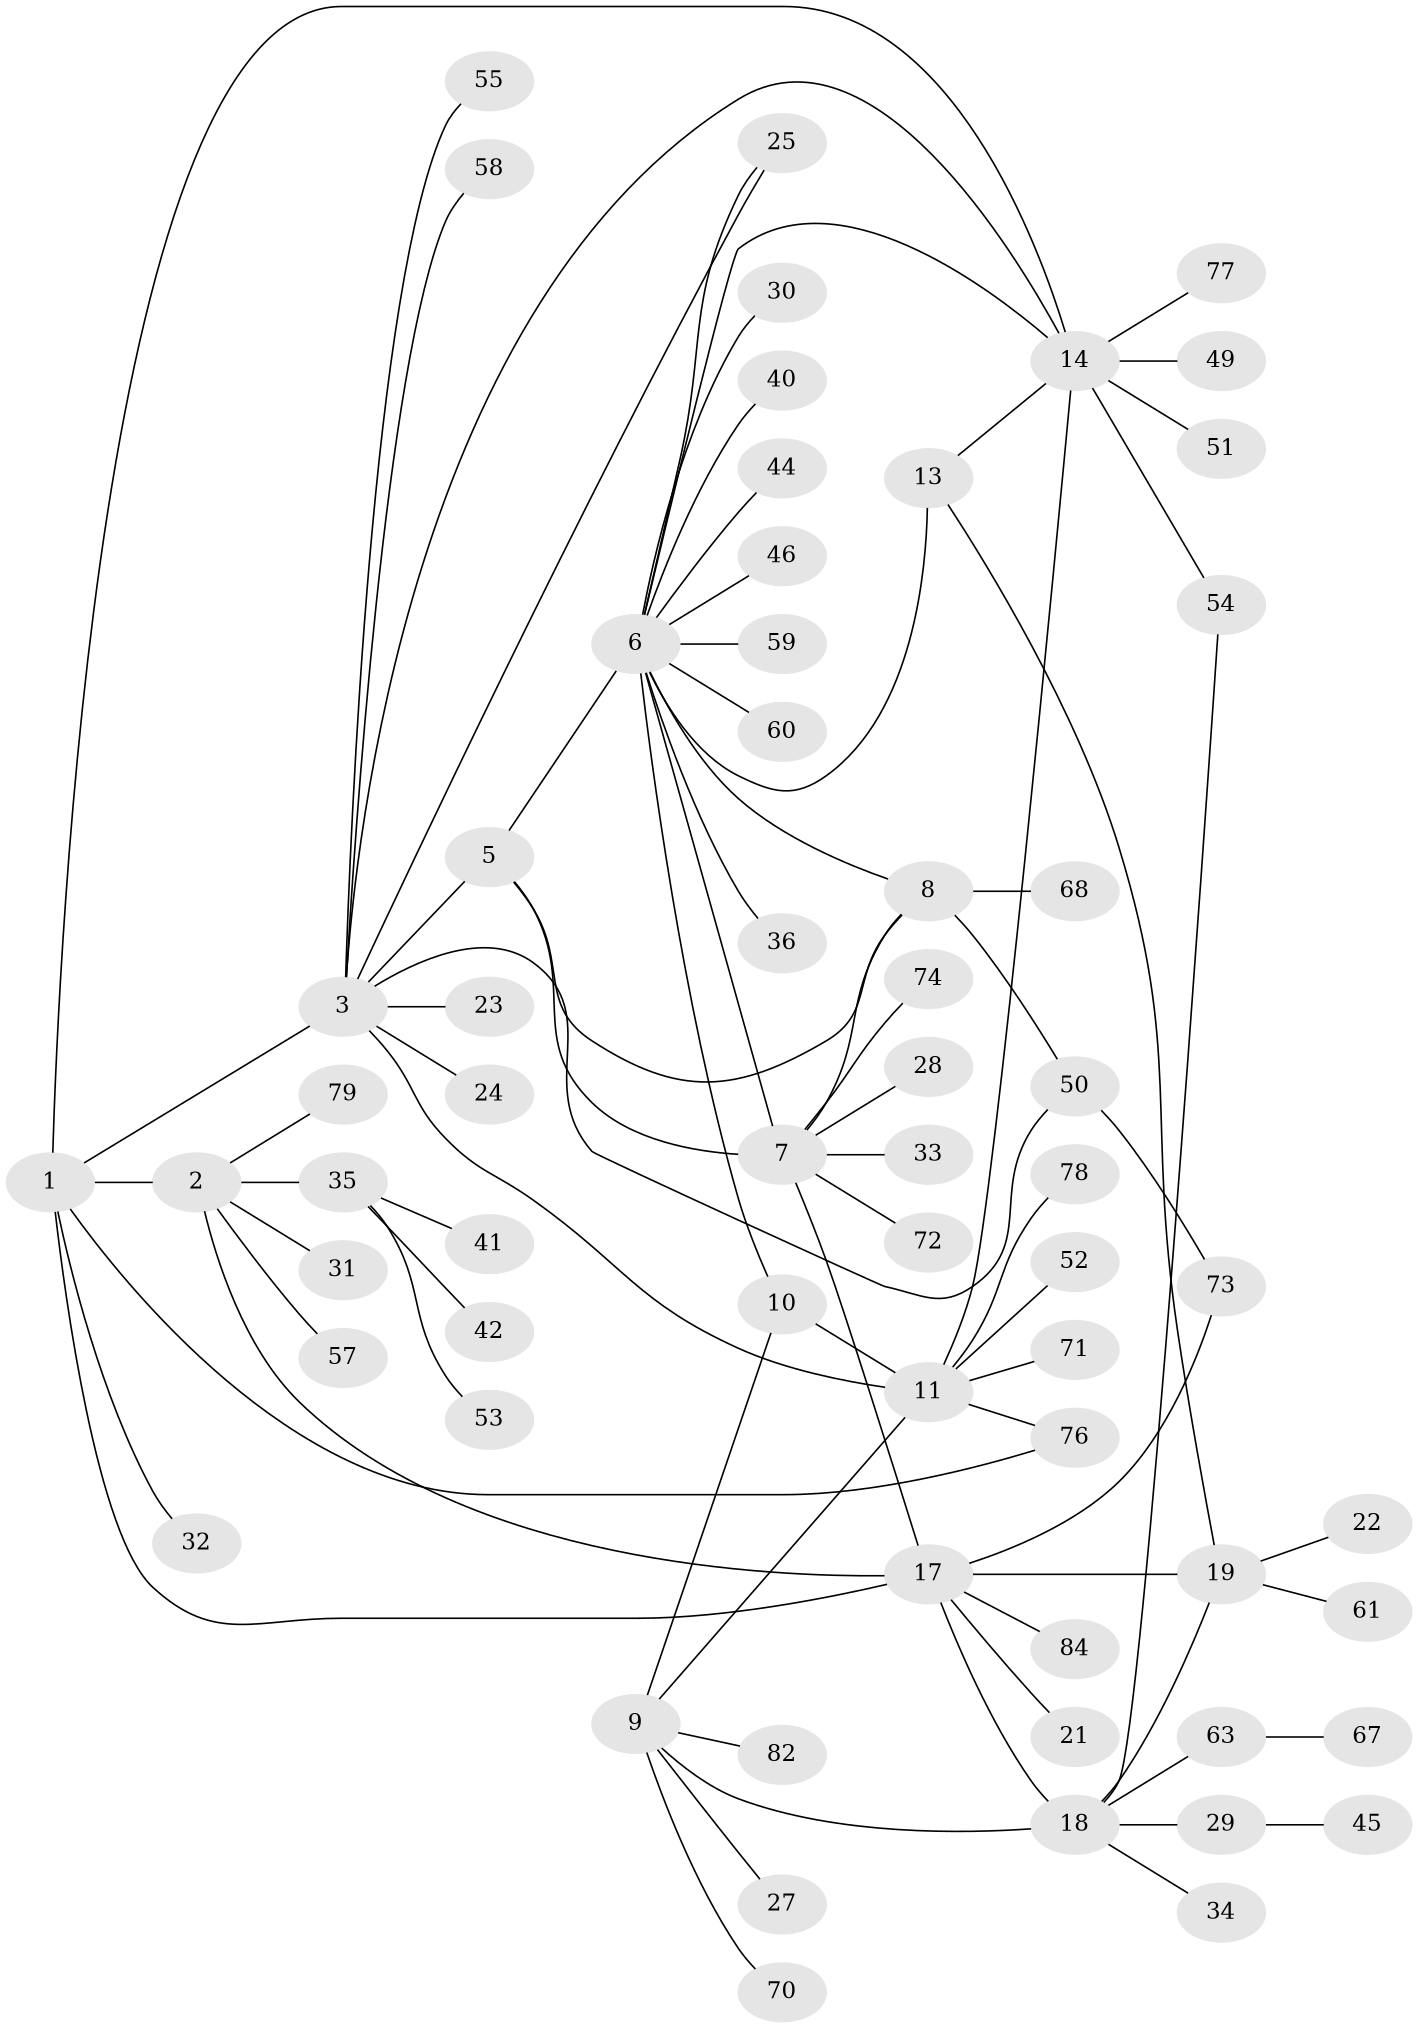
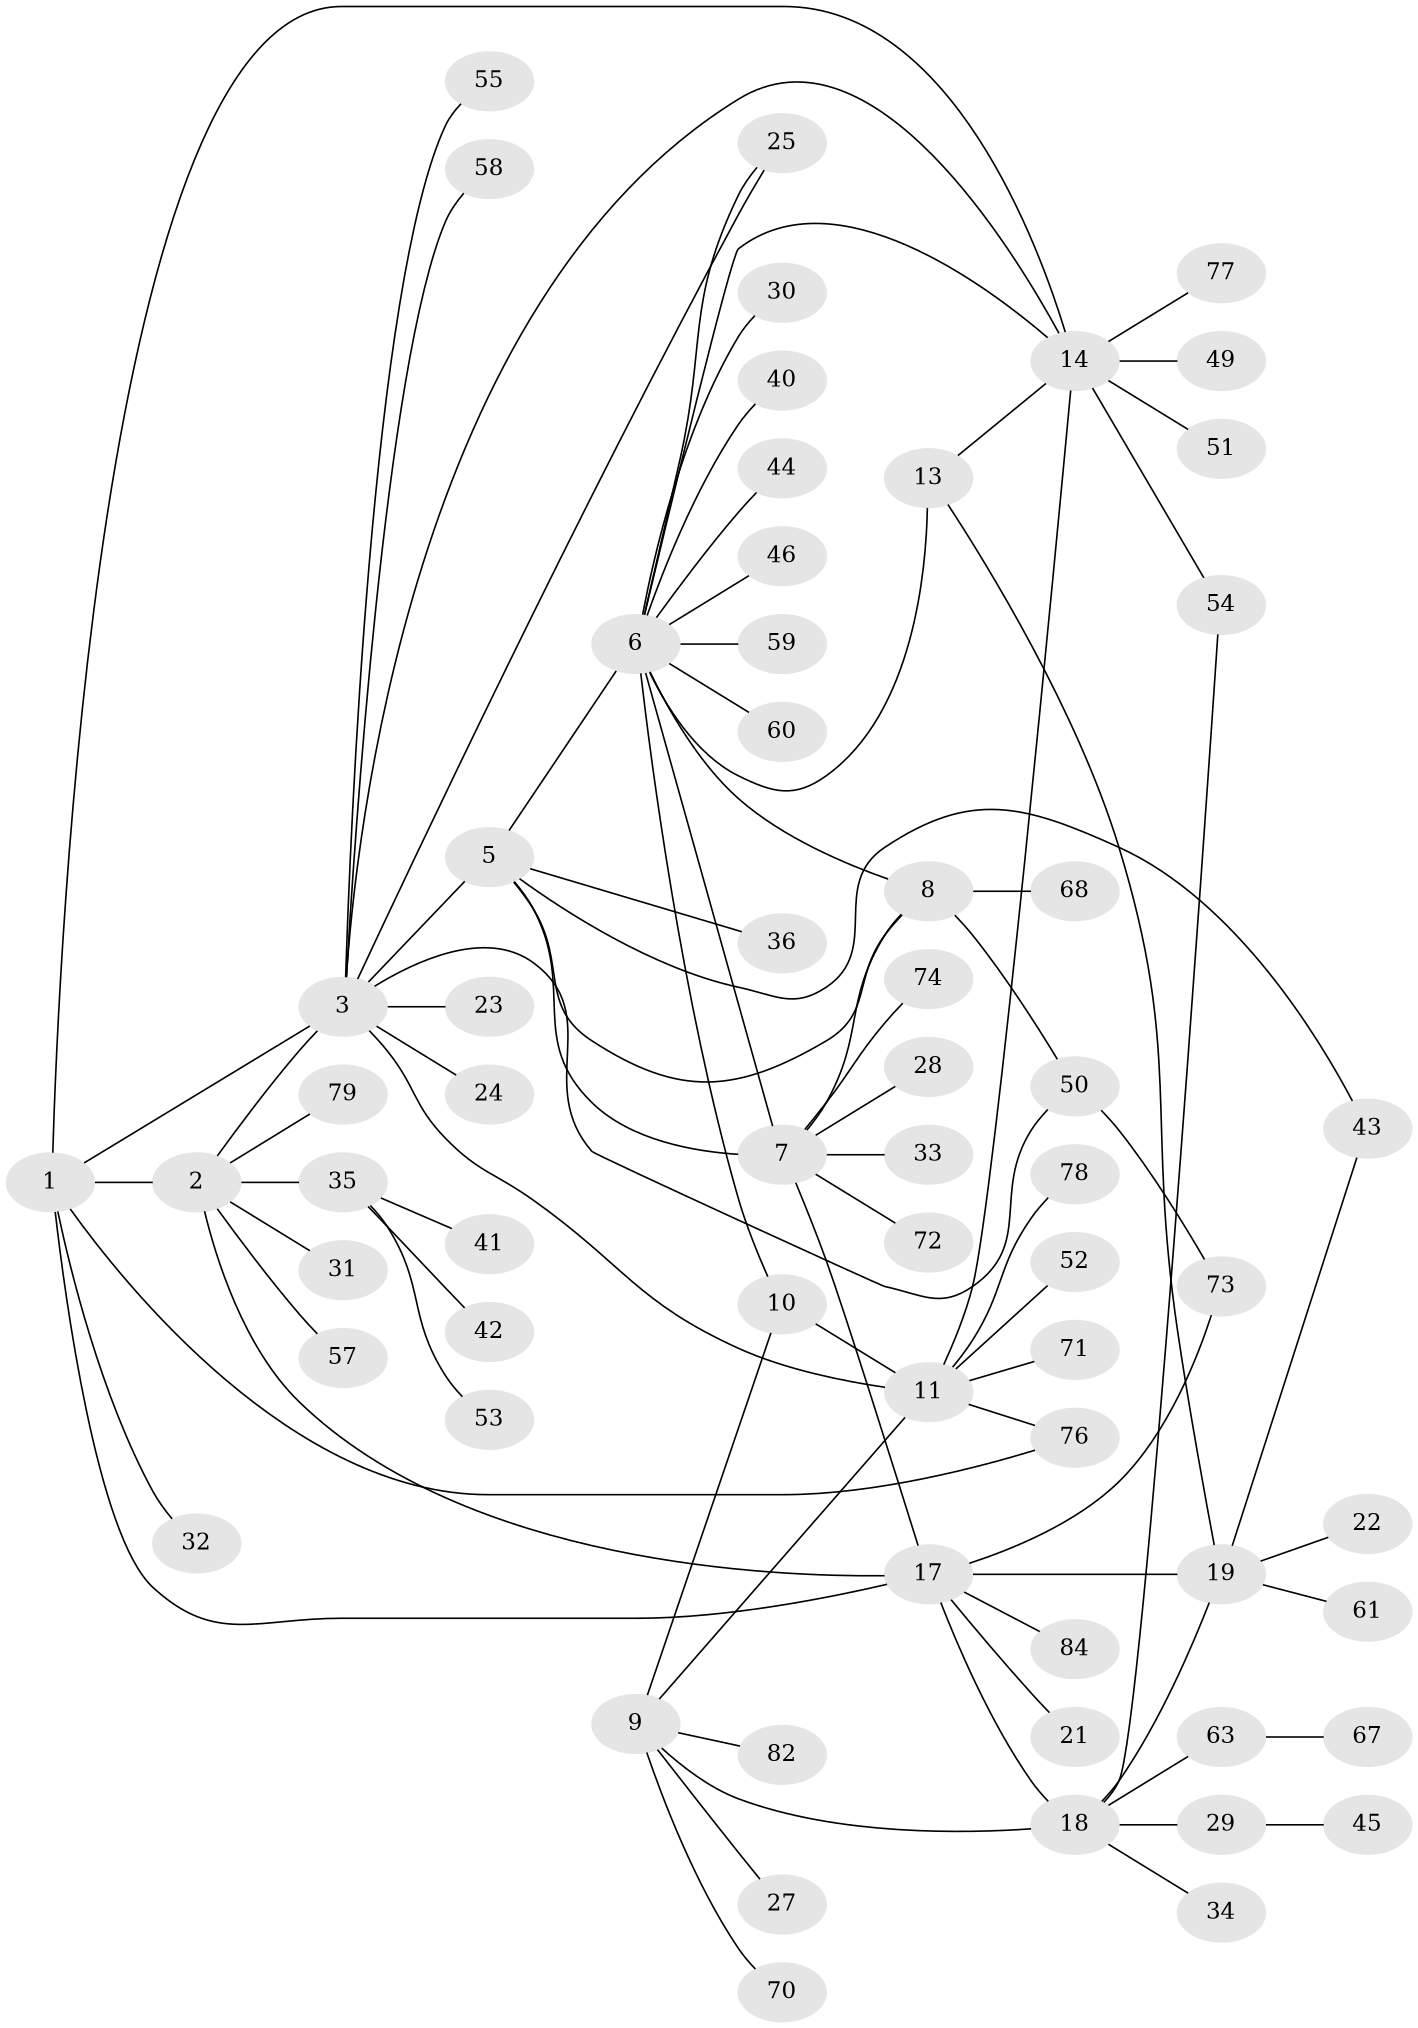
(693, 800) -> (636, 900)
none -> (265, 1092)
none -> (1368, 1129)
